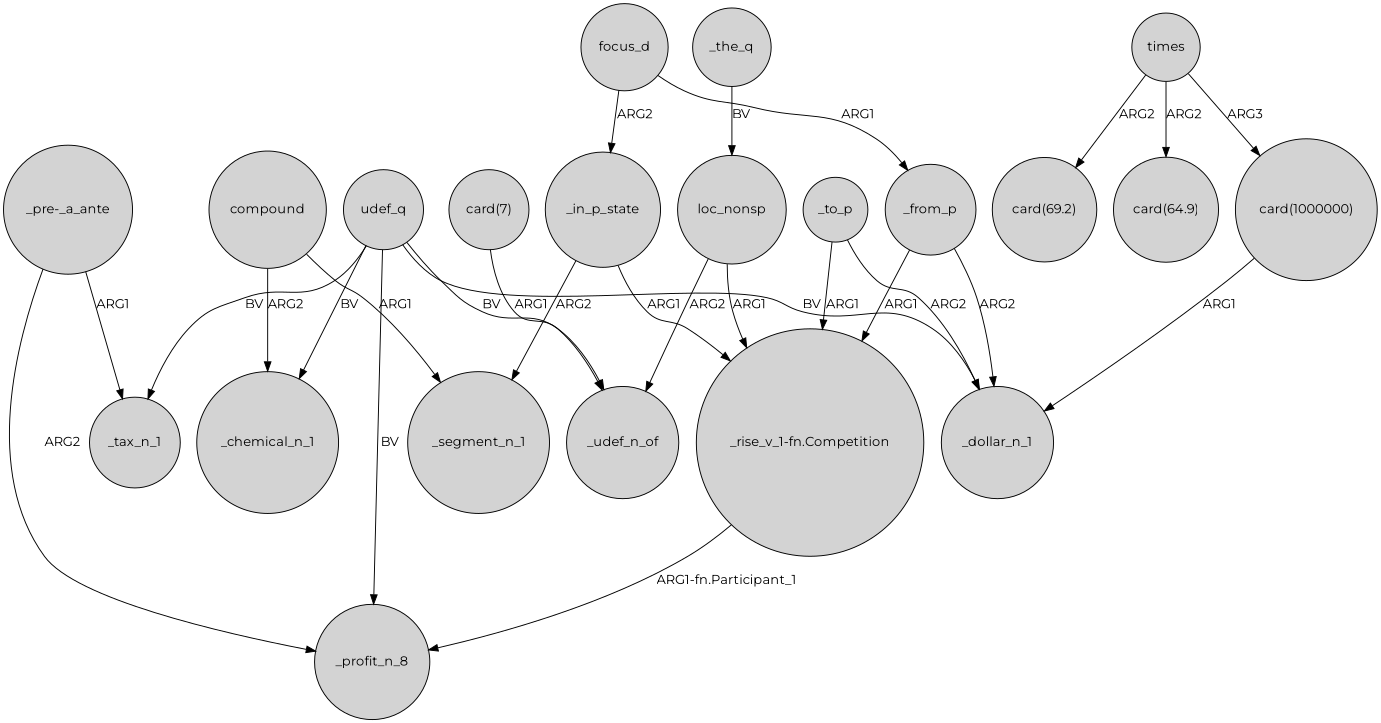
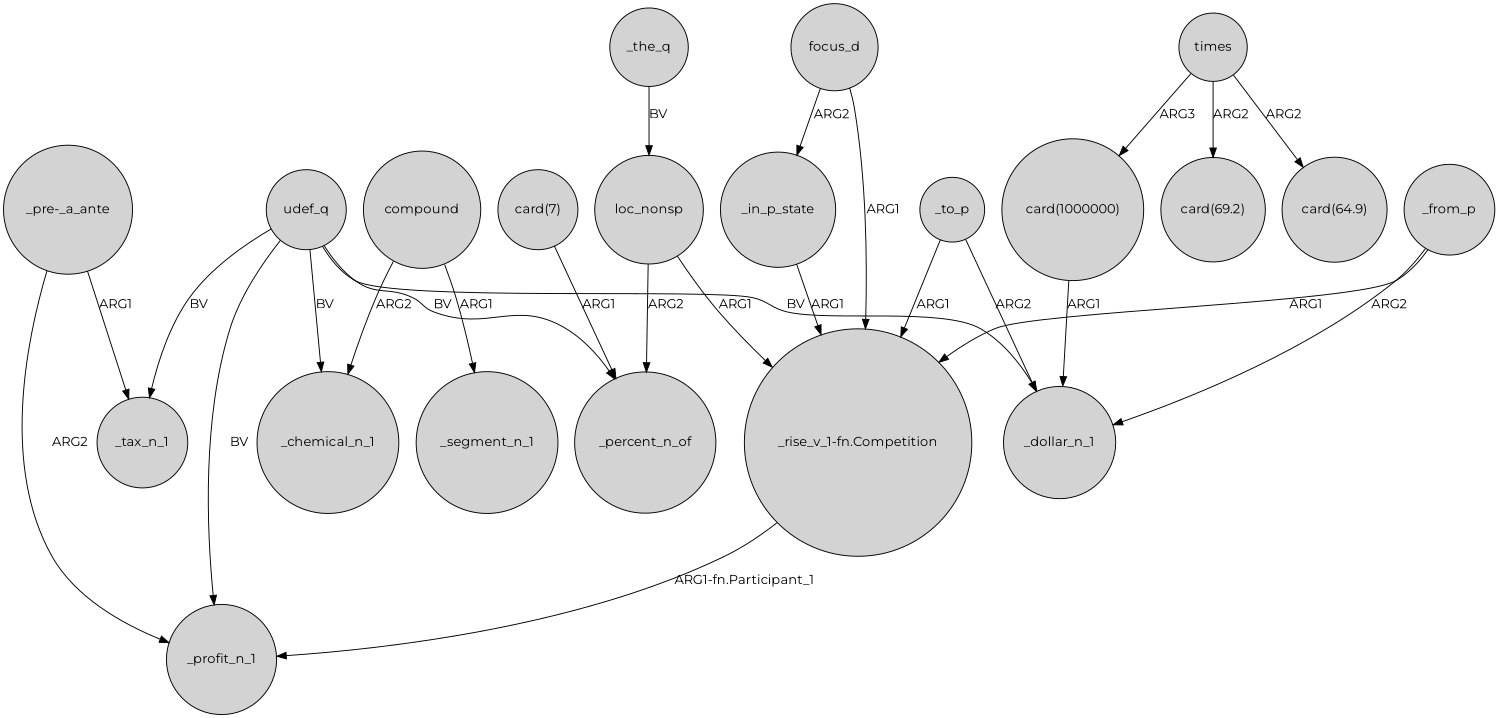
(784, 113) -> (864, 203)
(546, 316) -> none
(623, 443) -> (645, 443)
(372, 662) -> (222, 660)
